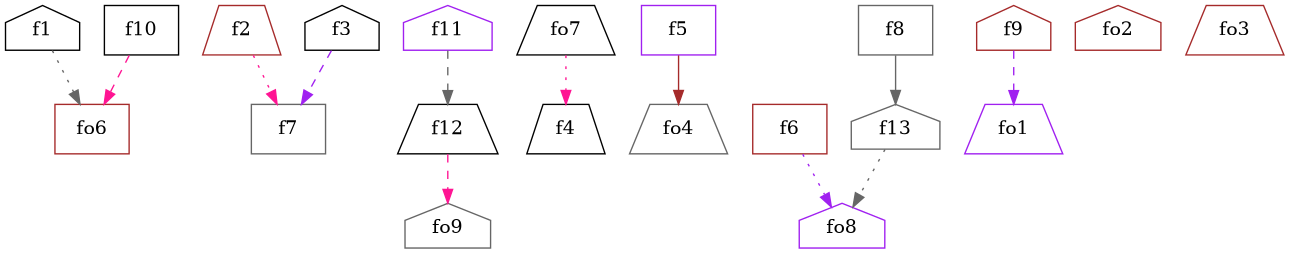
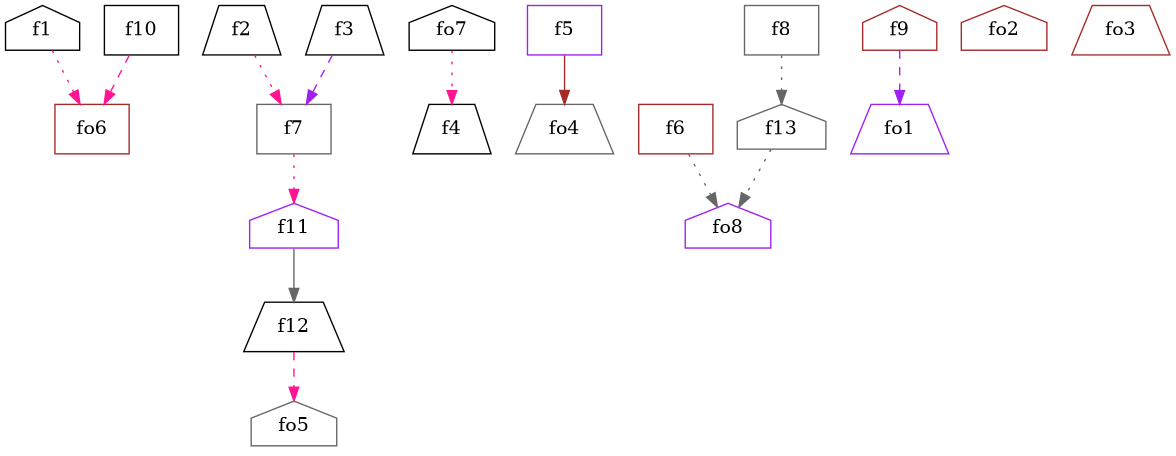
(242, 30) -> (242, 30)
(342, 30) -> (345, 30)
(566, 30) -> (452, 30)
(448, 70) -> (294, 268)
(63, 71) -> (63, 71)
(896, 73) -> (782, 73)
none -> (294, 172)
(814, 174) -> (700, 174)
(448, 228) -> (294, 426)
